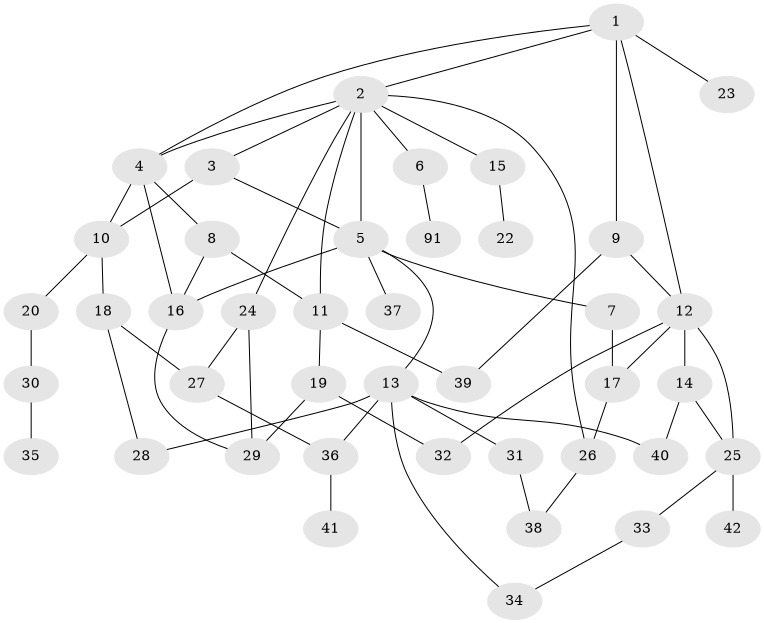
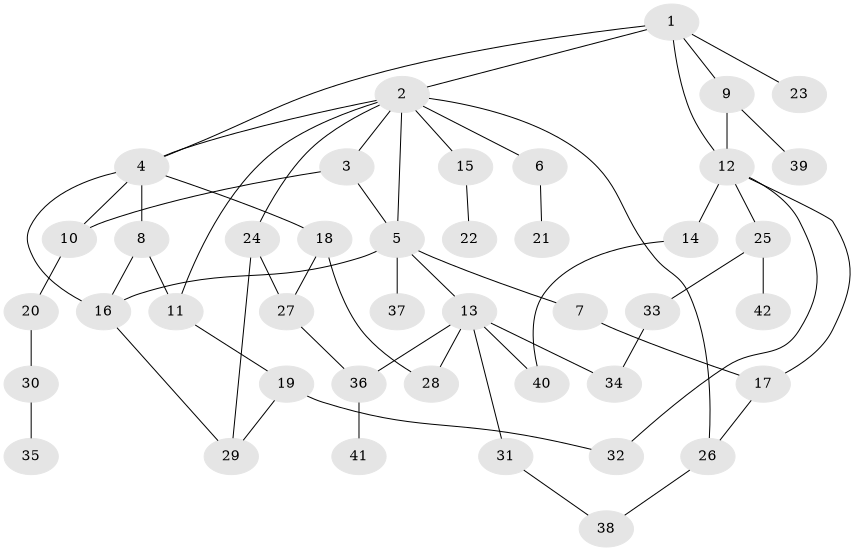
(433, 239) -> (542, 239)
(103, 276) -> (239, 202)
(392, 348) -> none
(709, 420) -> none
